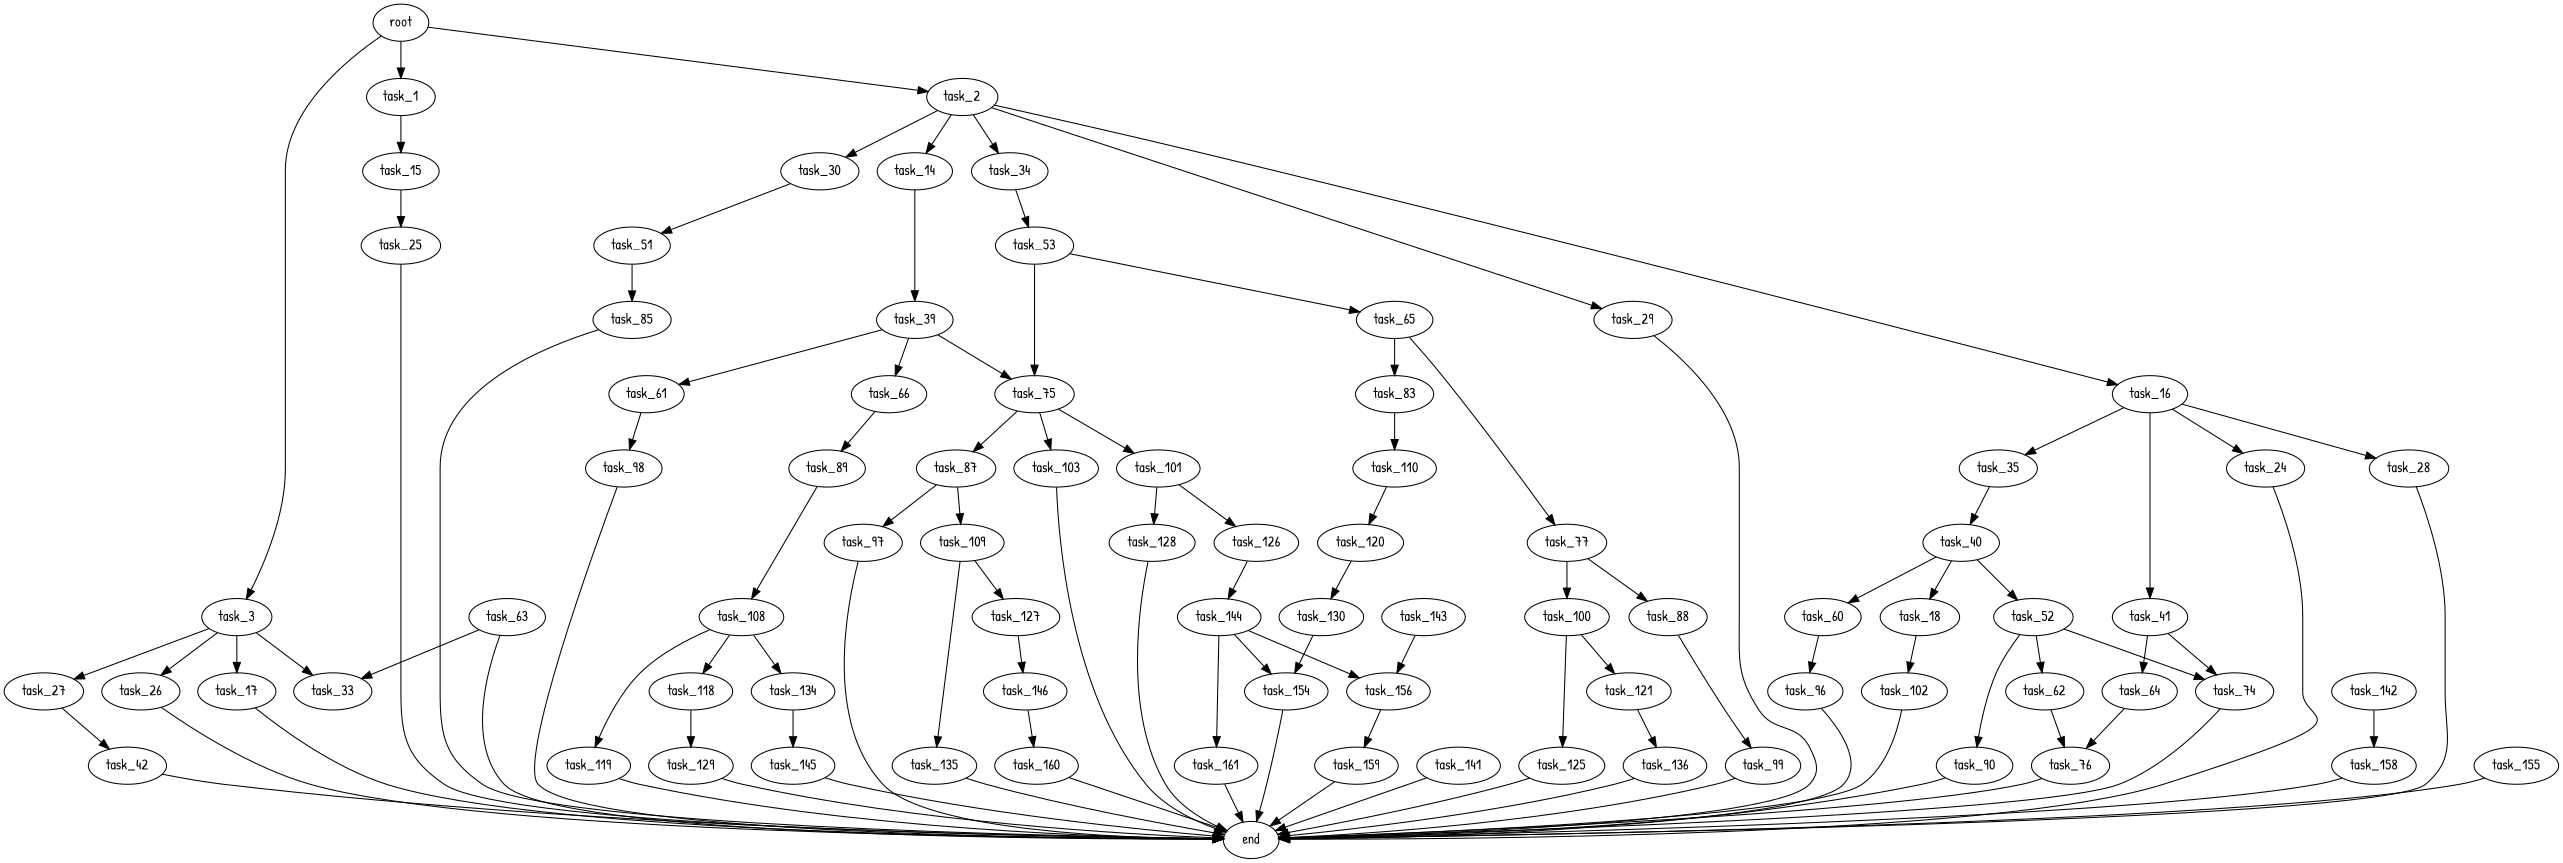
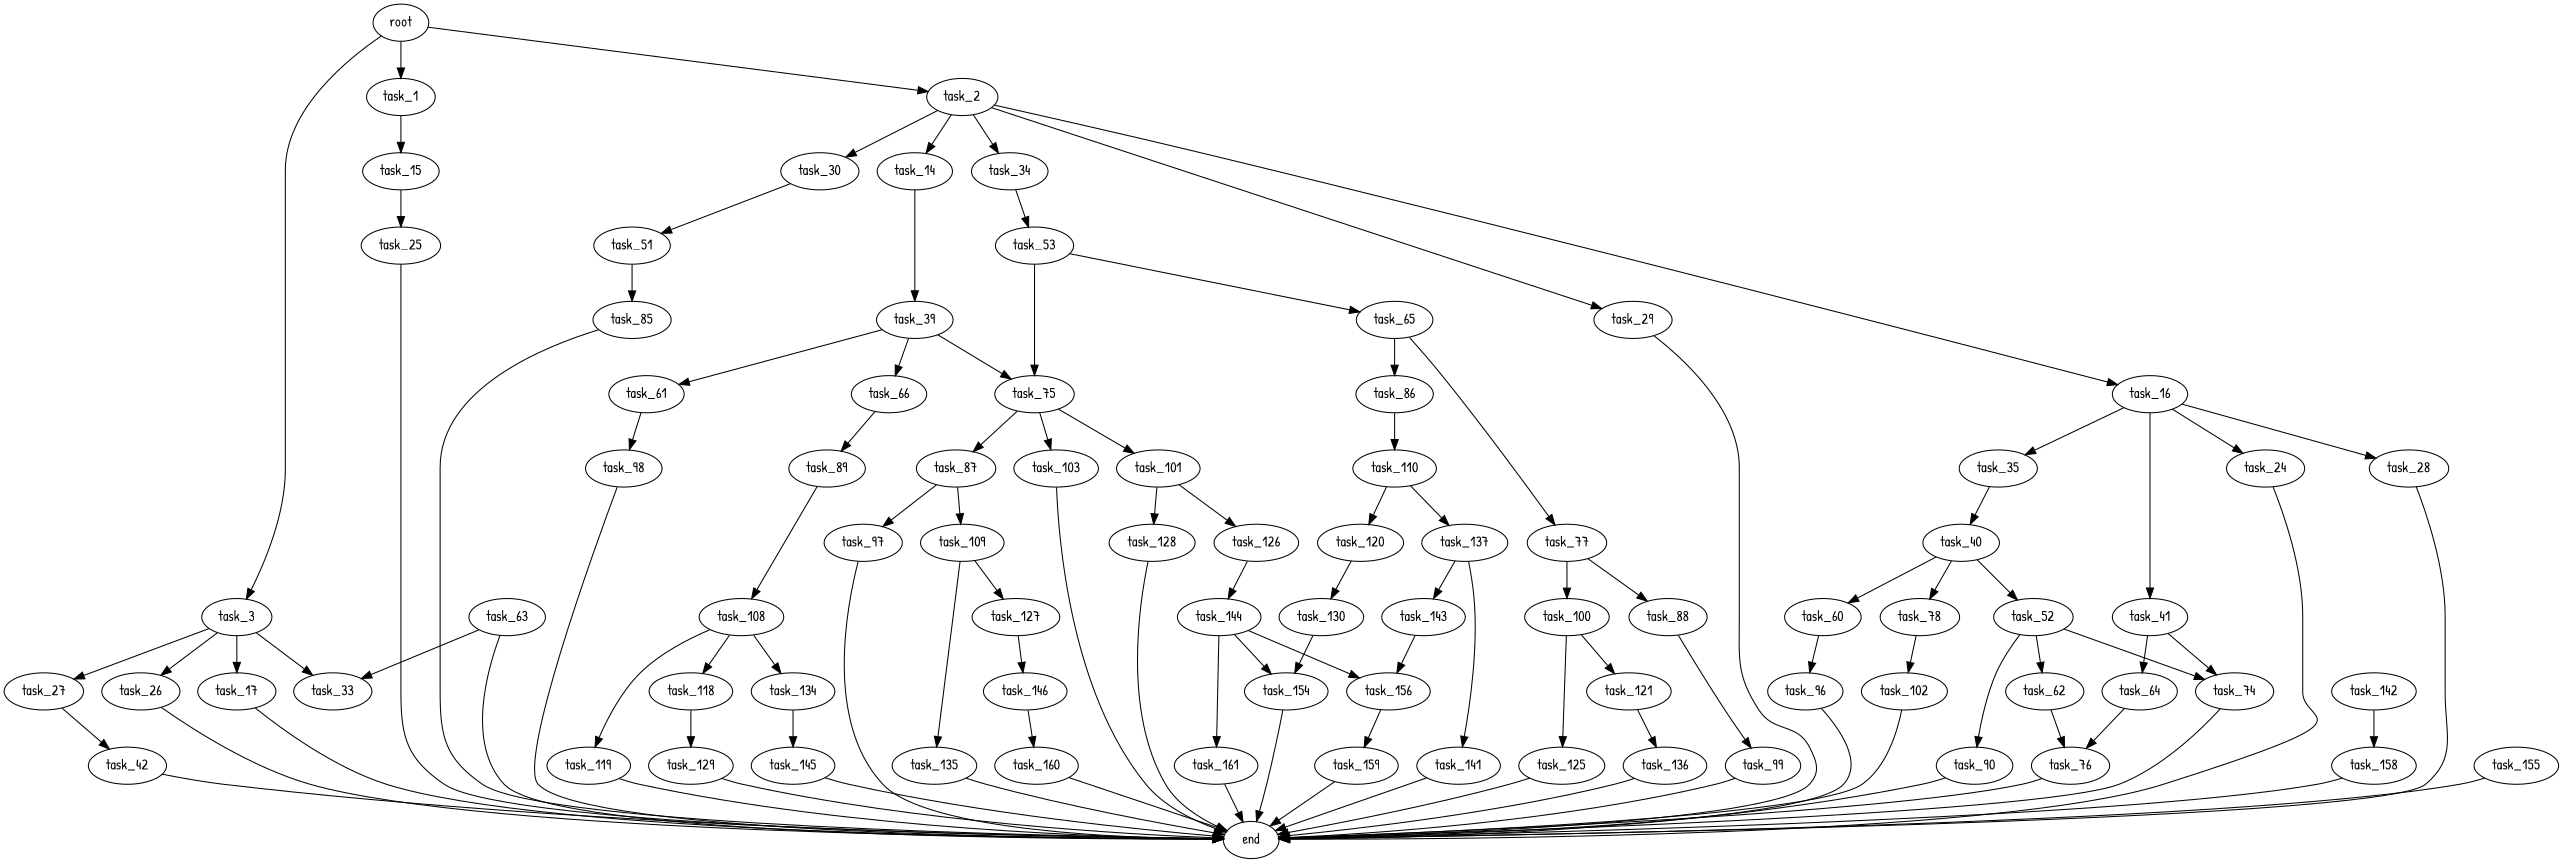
(1395, 394) -> (1395, 394)
none -> (1465, 543)
(1920, 617) -> (1920, 617)
